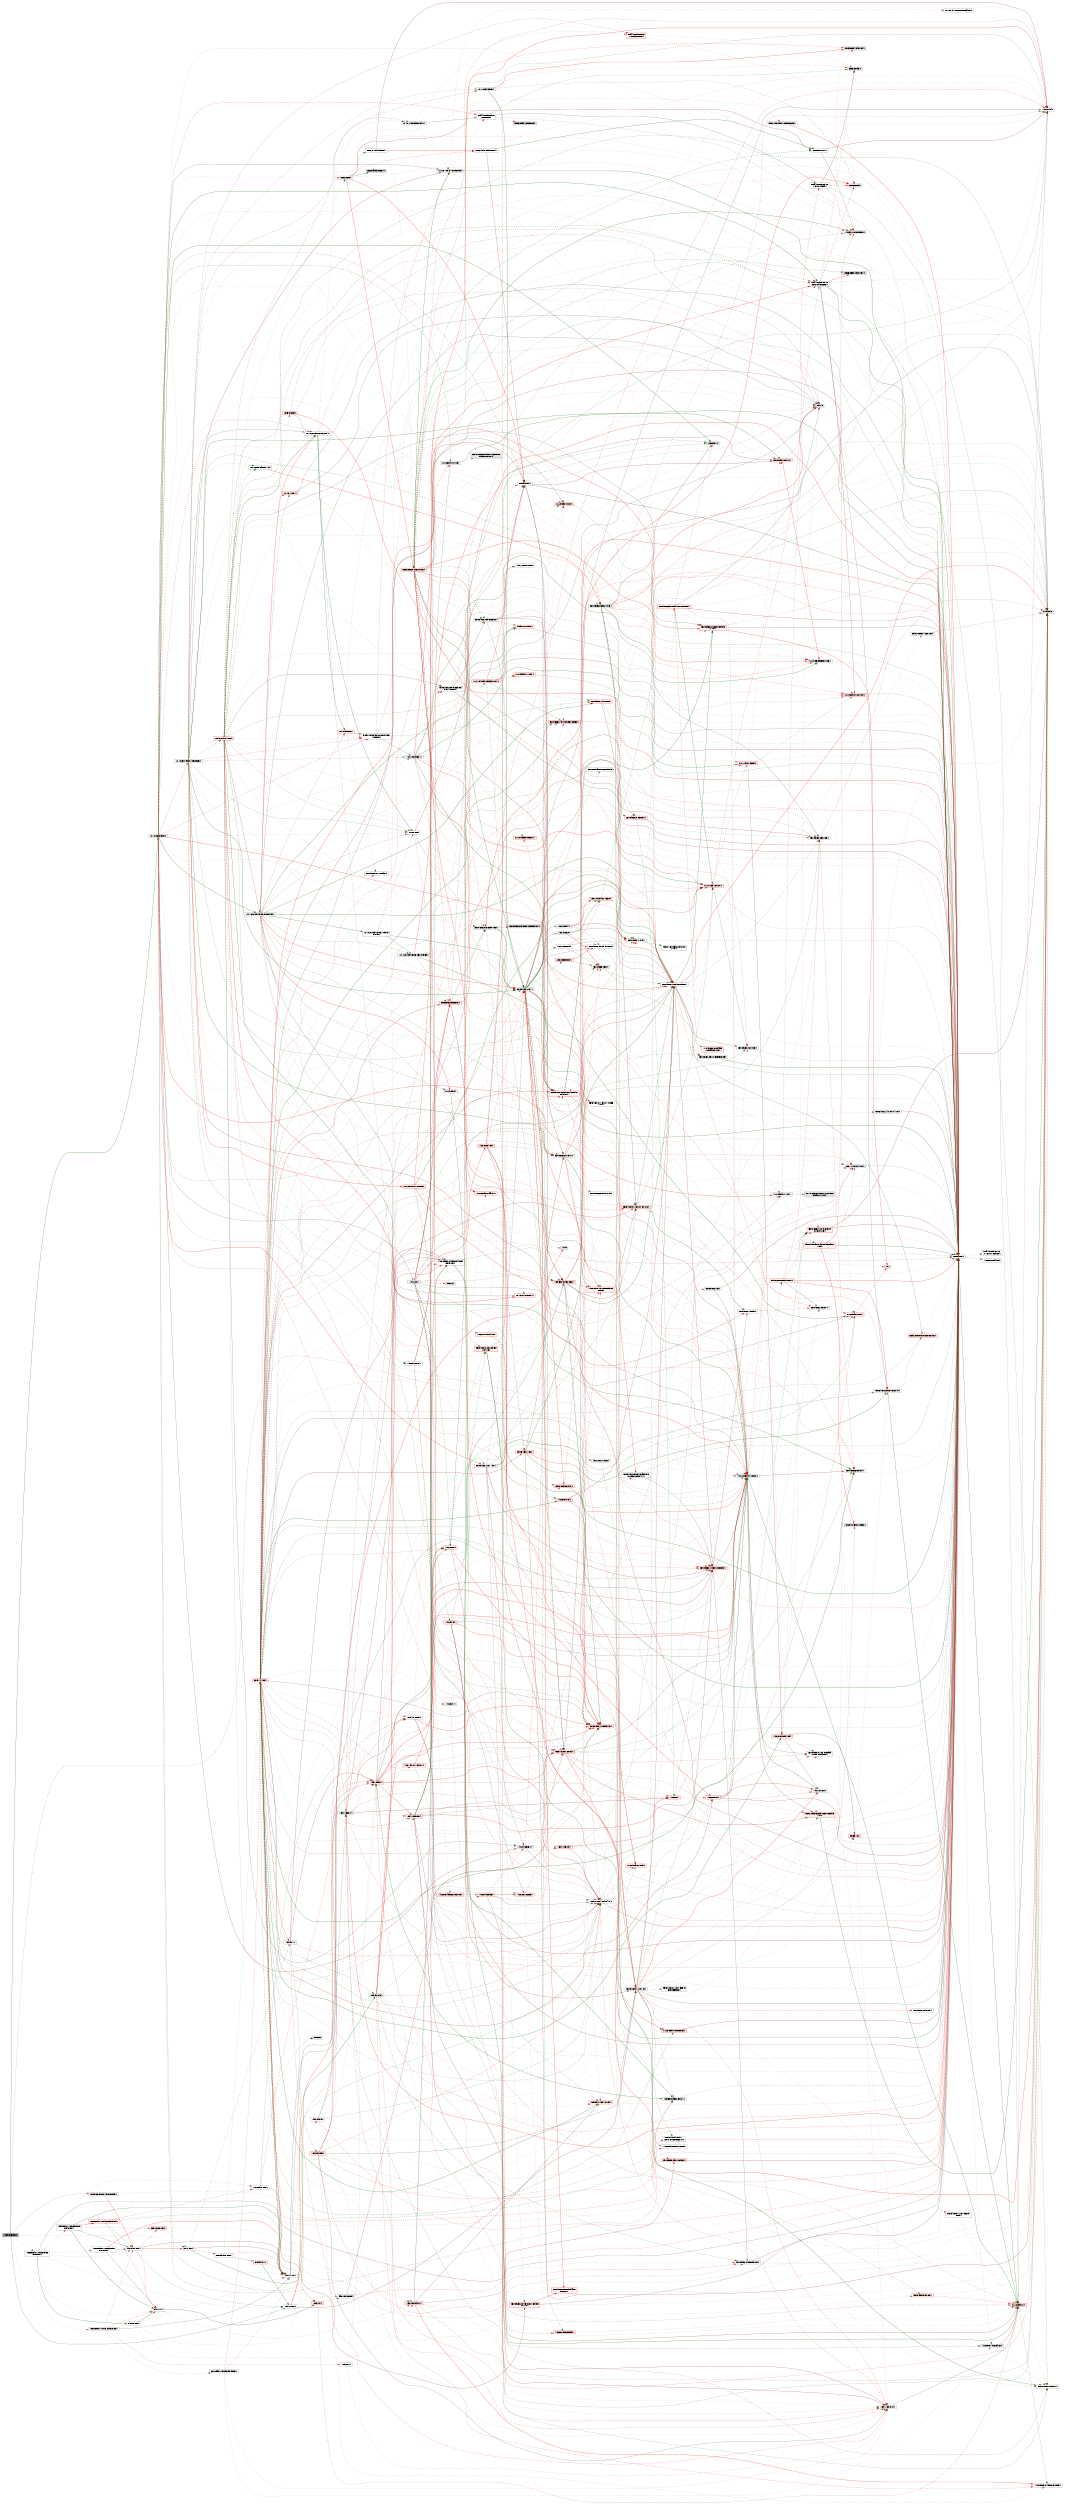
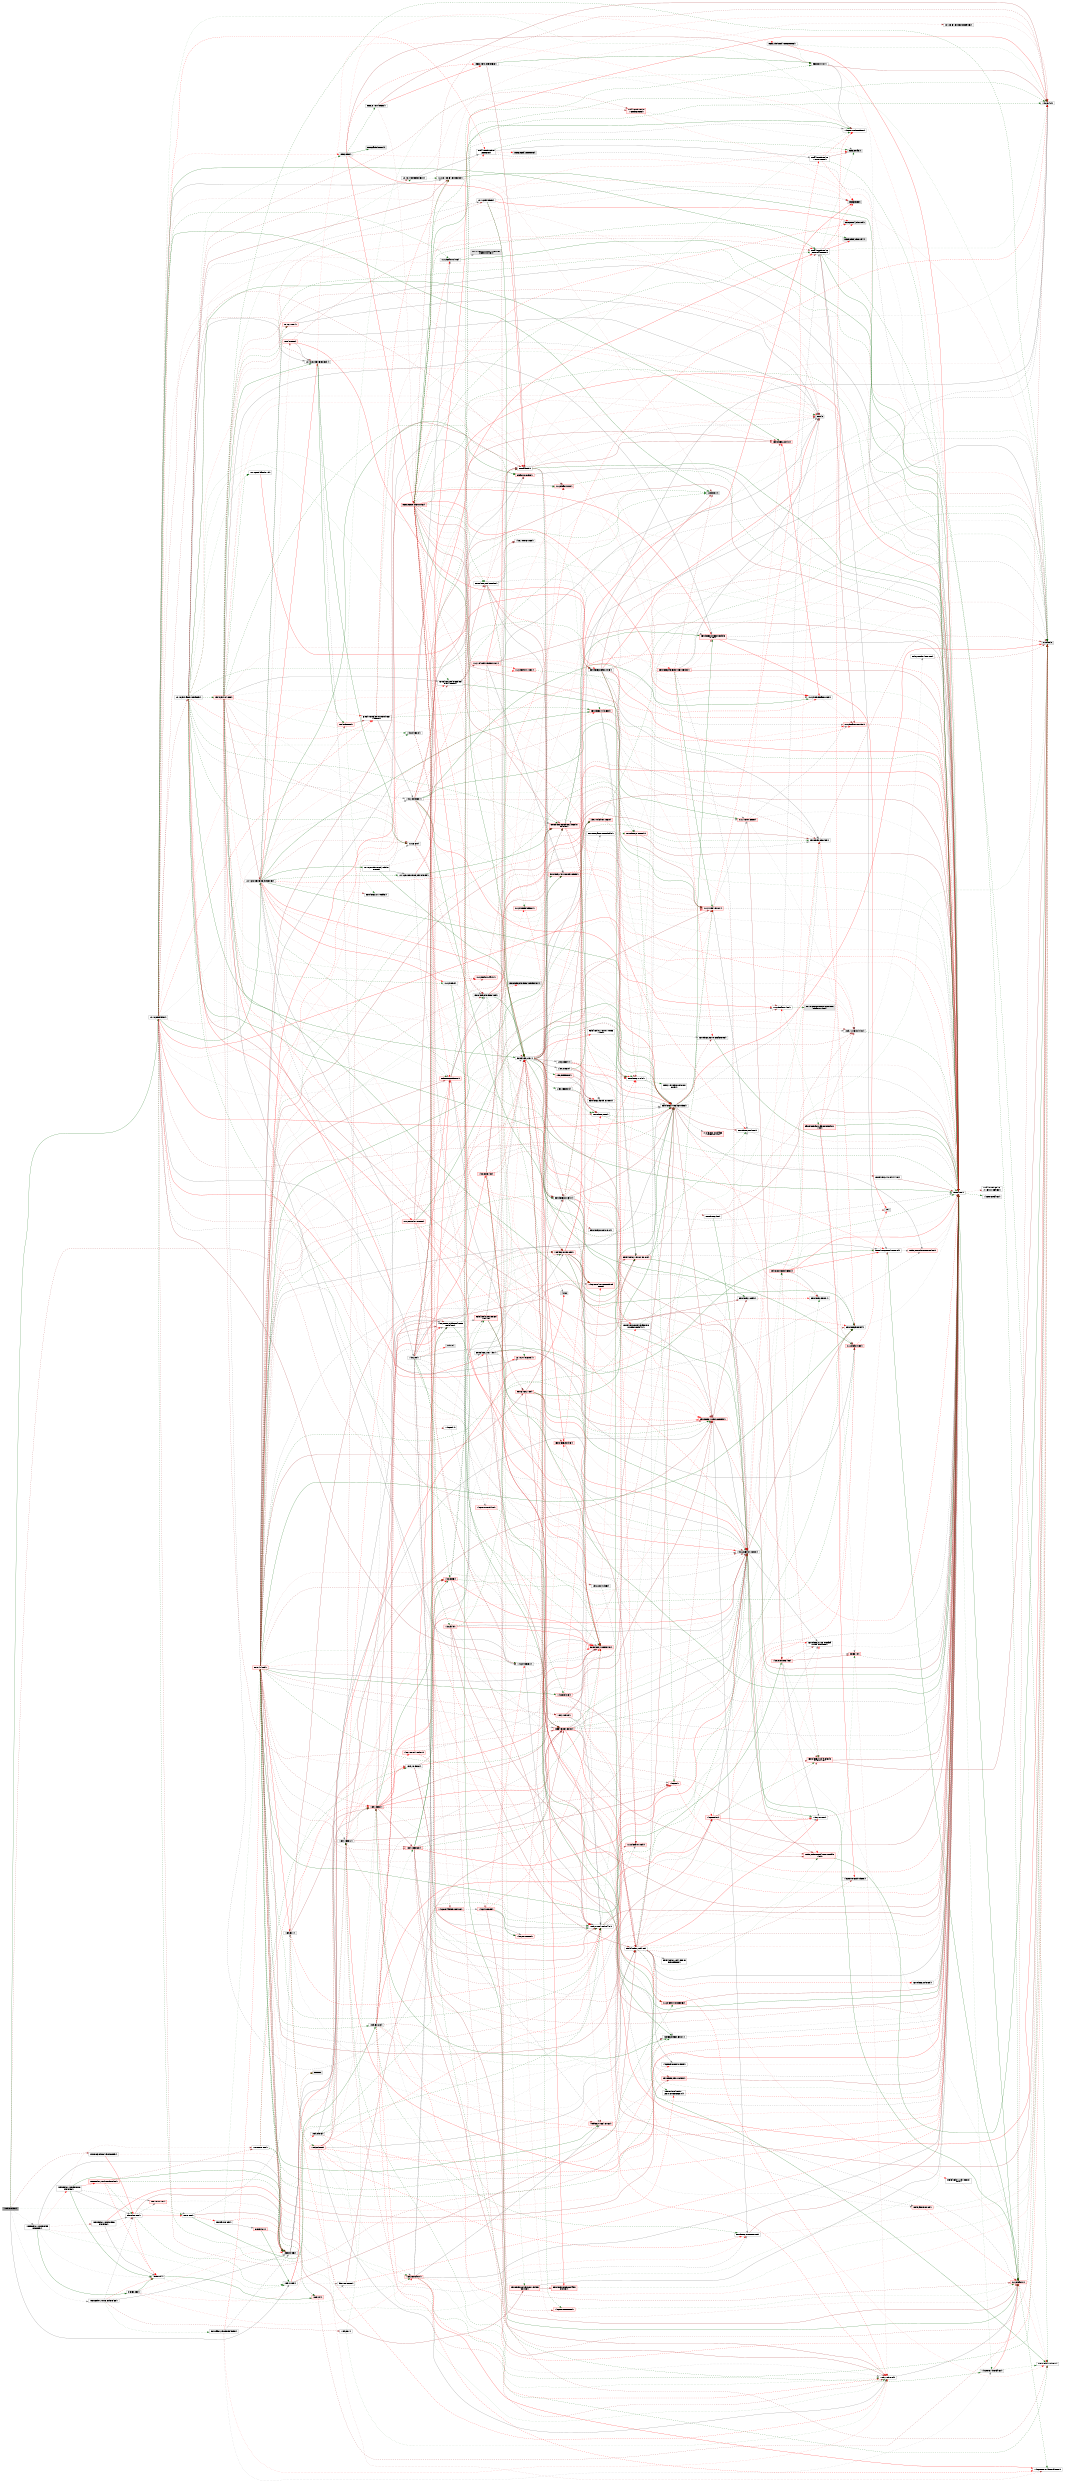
(632, 395) -> (596, 323)
